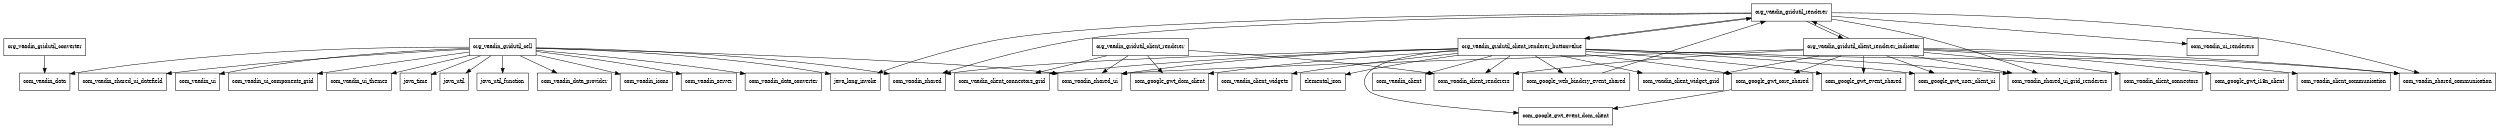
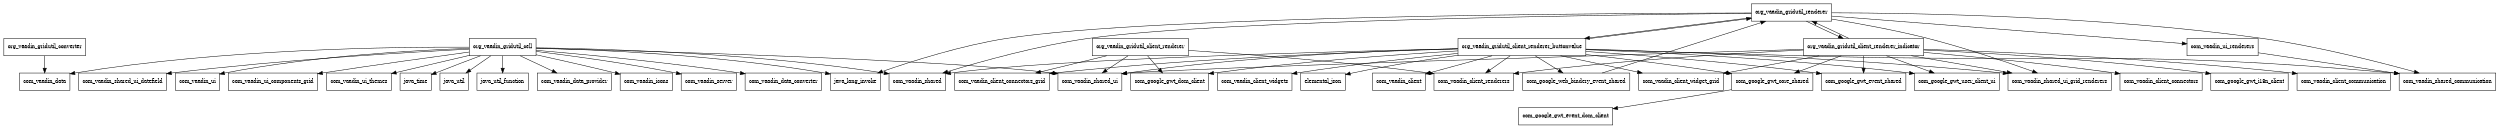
(2147, 56) -> (2326, 63)
(1384, 97) -> none
